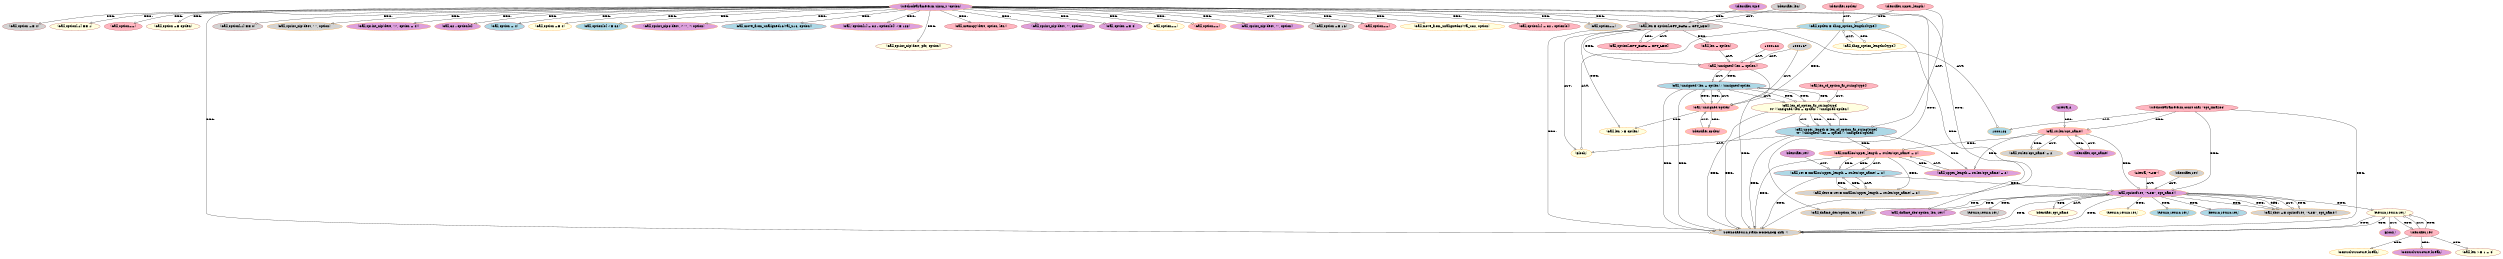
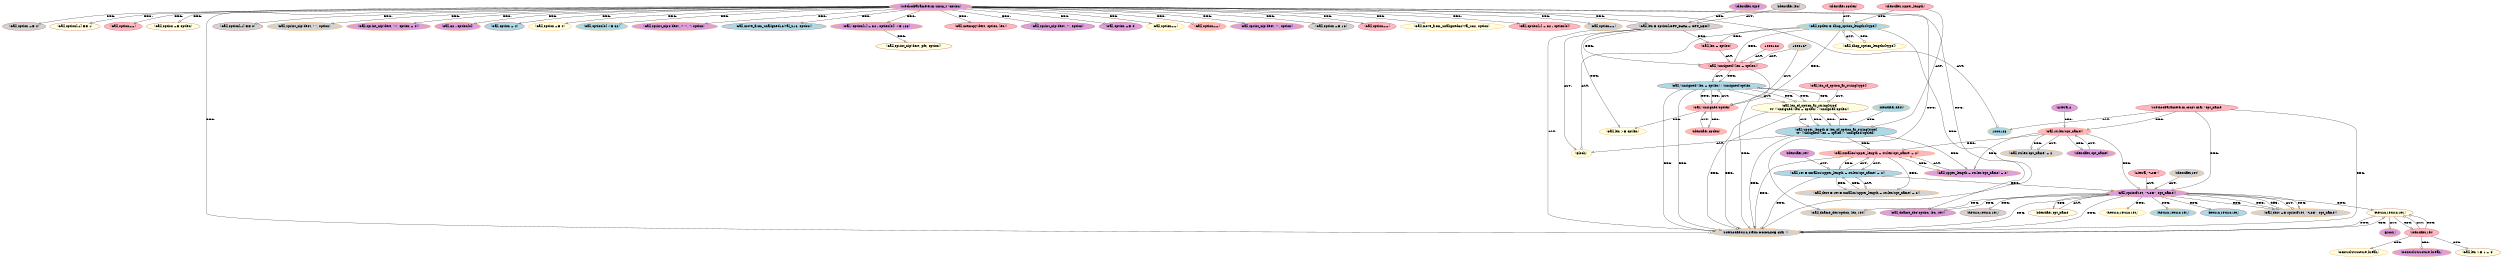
(1271, 17) -> (1271, 17)
(926, 26) -> (894, 36)
none -> (1759, 30)
none -> (1767, 35)
(1639, 46) -> none
none -> (1891, 108)
(2187, 108) -> (2187, 108)
(1553, 132) -> (1553, 132)
(1864, 163) -> (1864, 163)
